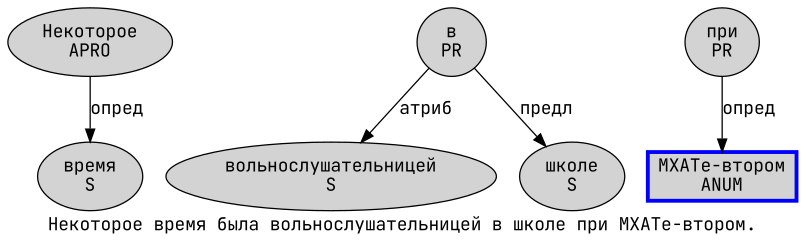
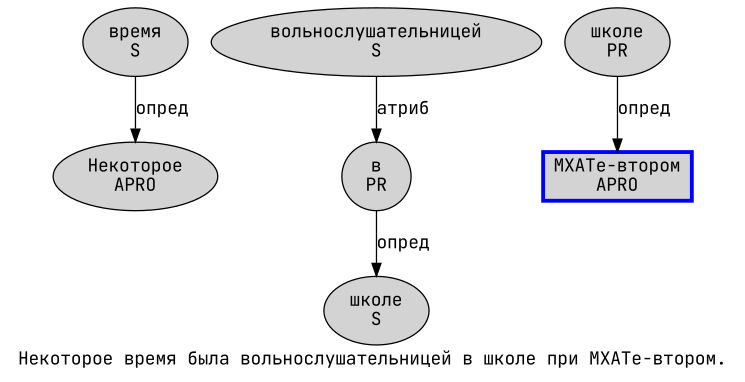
(722, 42) -> (617, 42)
(399, 101) -> (376, 103)
(90, 103) -> (135, 103)
(547, 109) -> (403, 244)
(722, 176) -> (617, 176)
